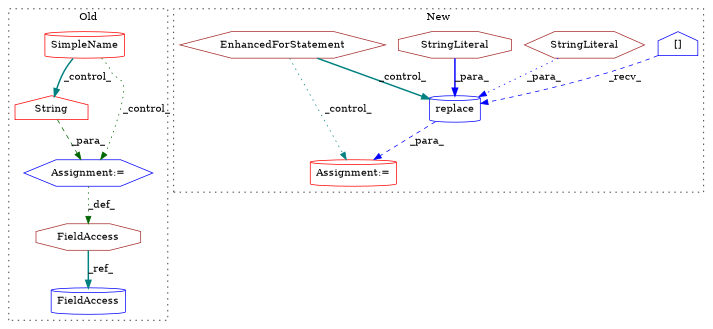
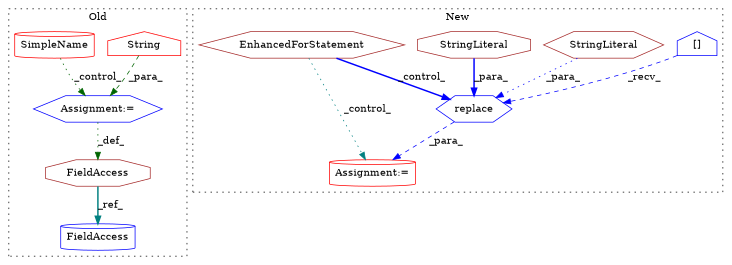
(63, 73) -> none
(370, 77) -> (390, 78)
(455, 109) -> (474, 109)
